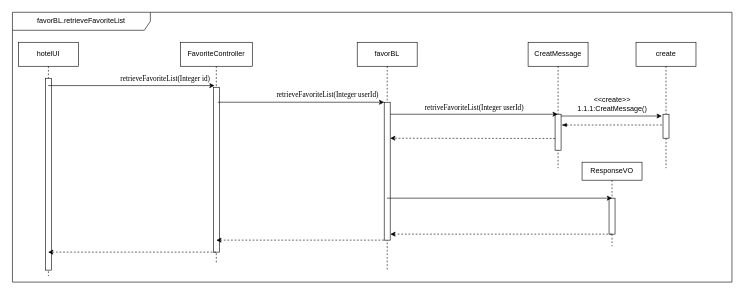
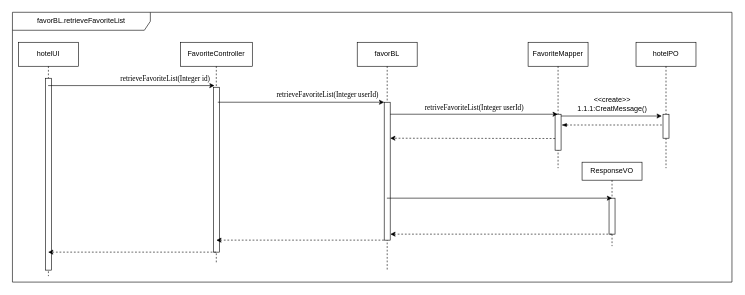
(558, 54) -> (558, 54)
(666, 54) -> (666, 54)
